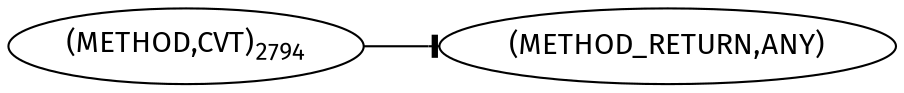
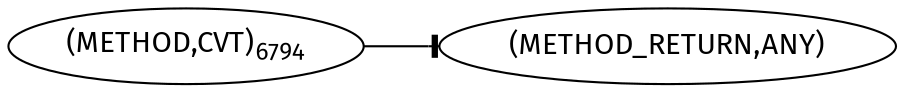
(281, 43) -> (281, 43)
